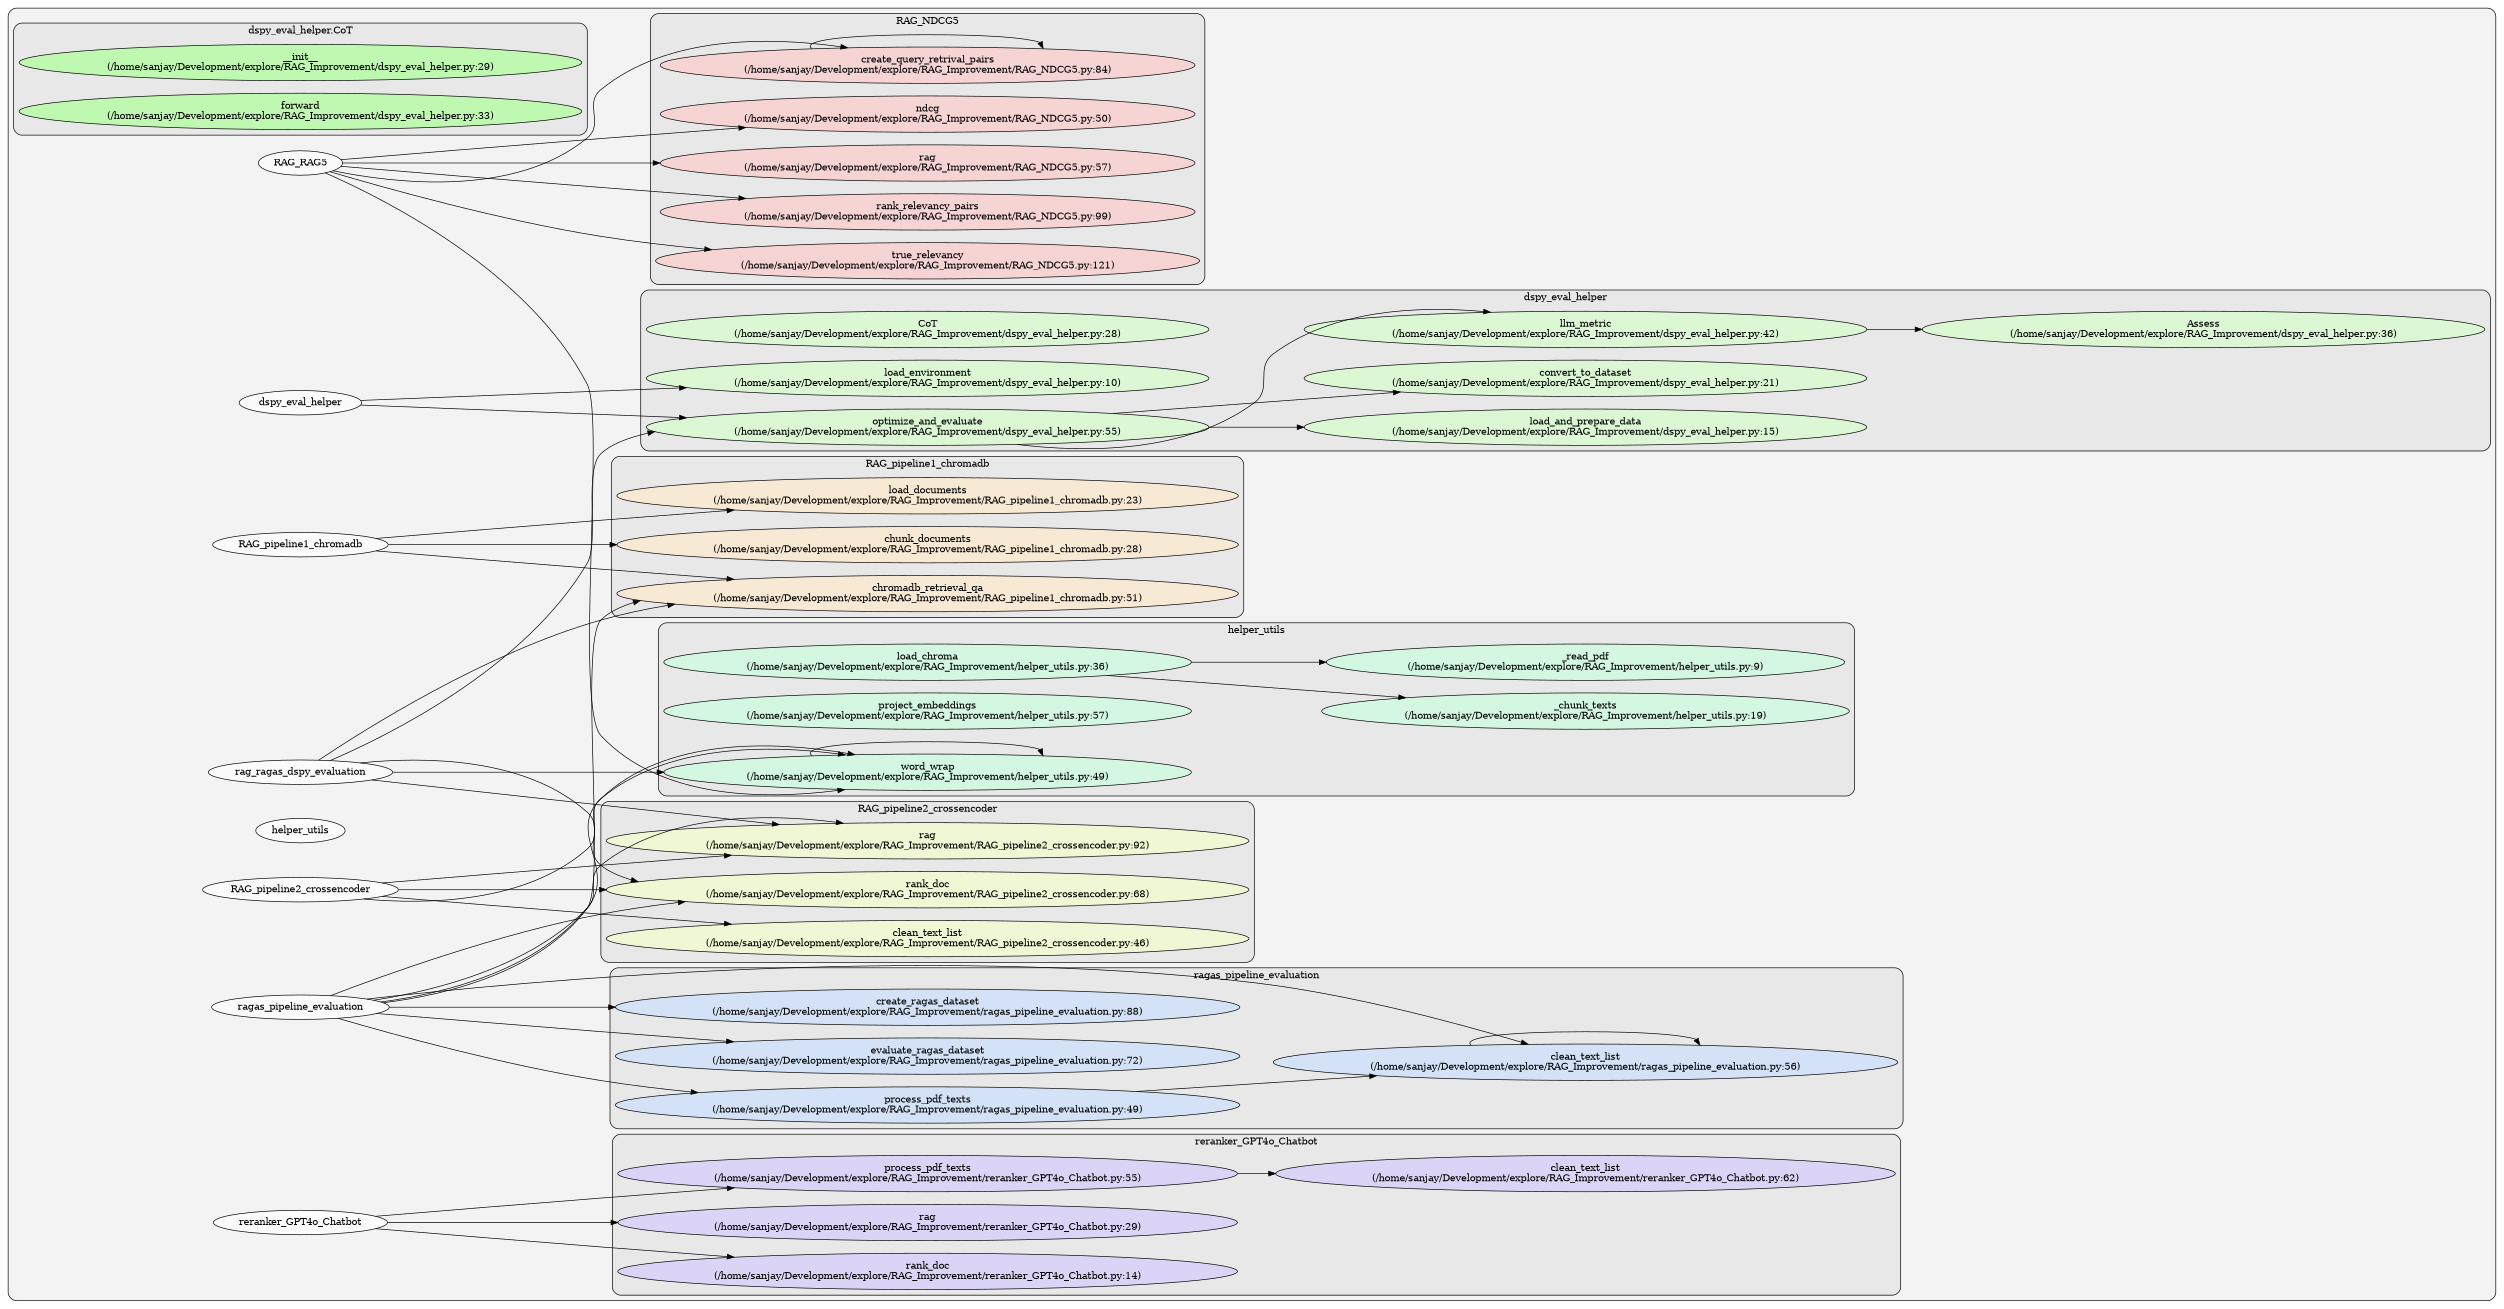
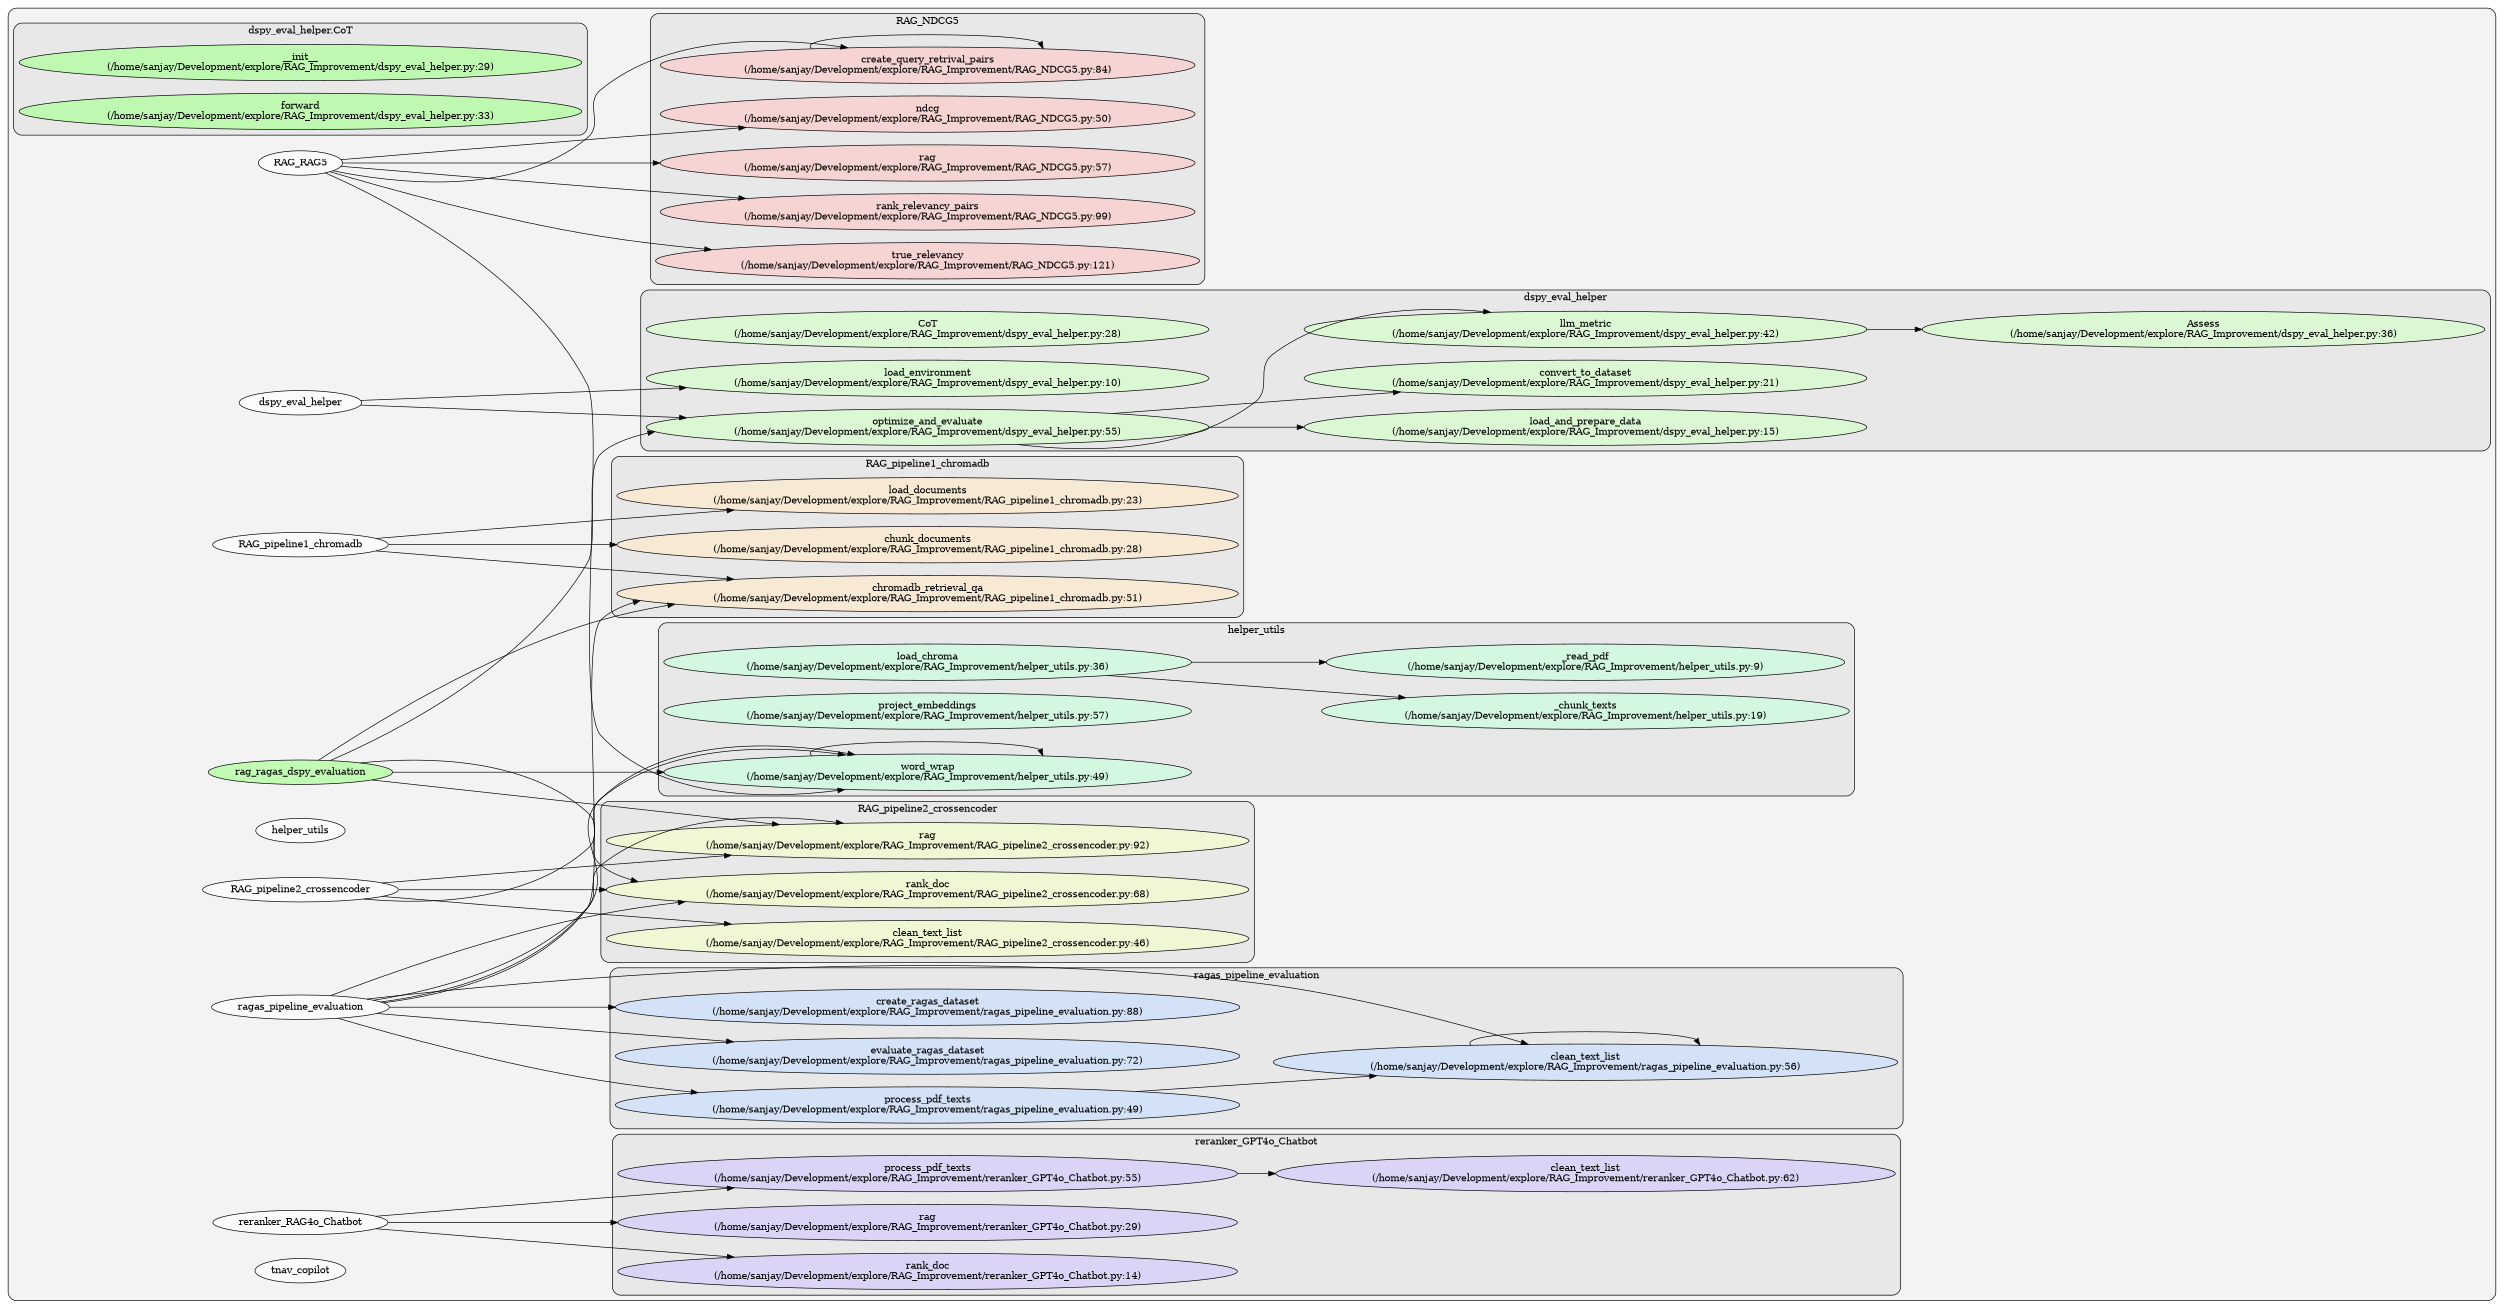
(300, 772) -> (300, 772)
(300, 1222) -> (300, 1222)
none -> (300, 1271)
